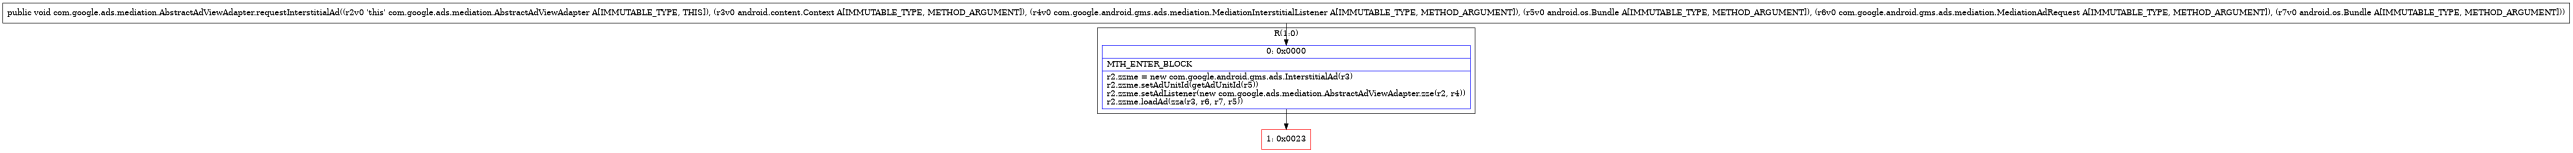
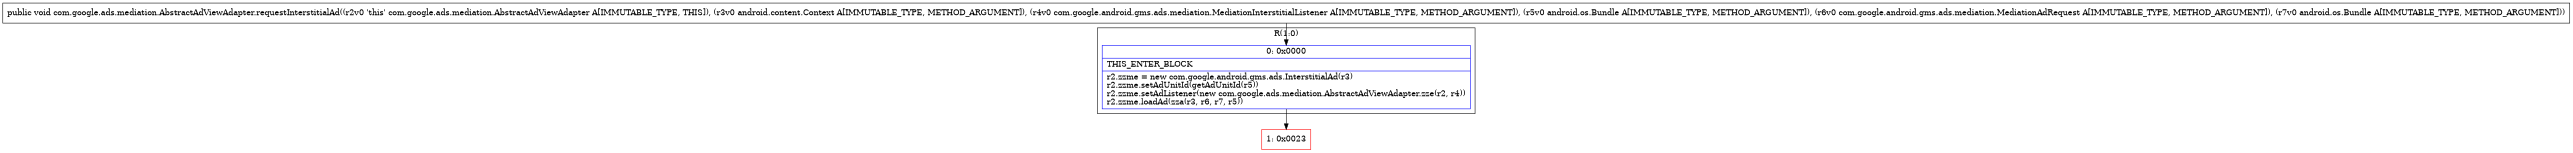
(1150, 64) -> (1150, 64)
